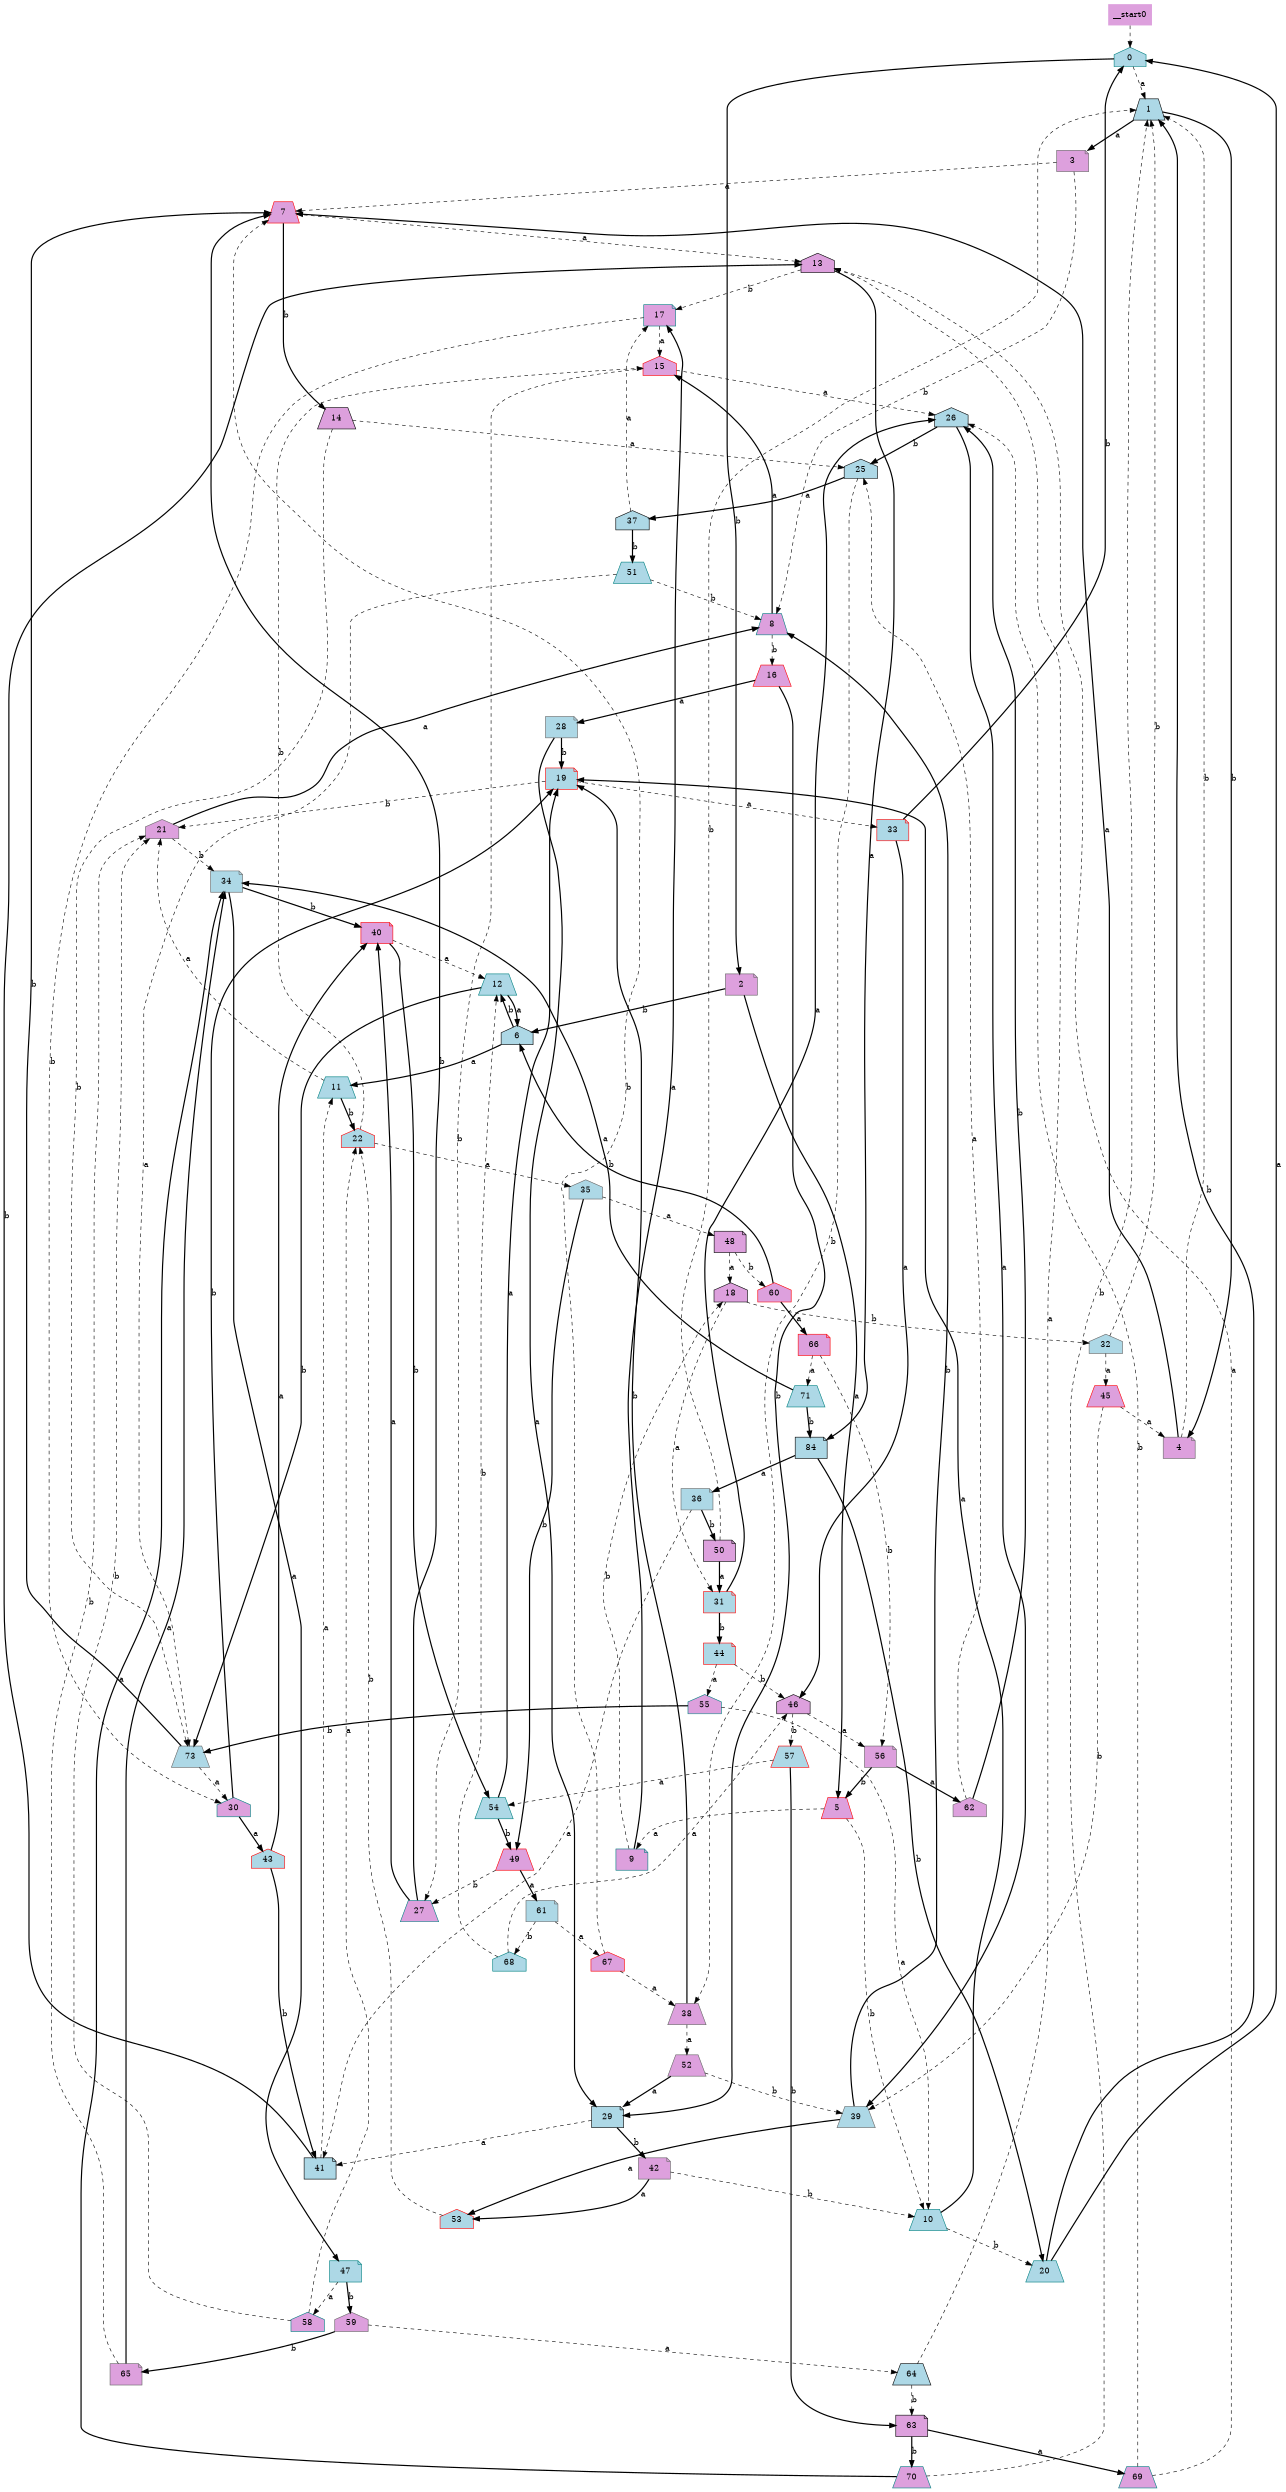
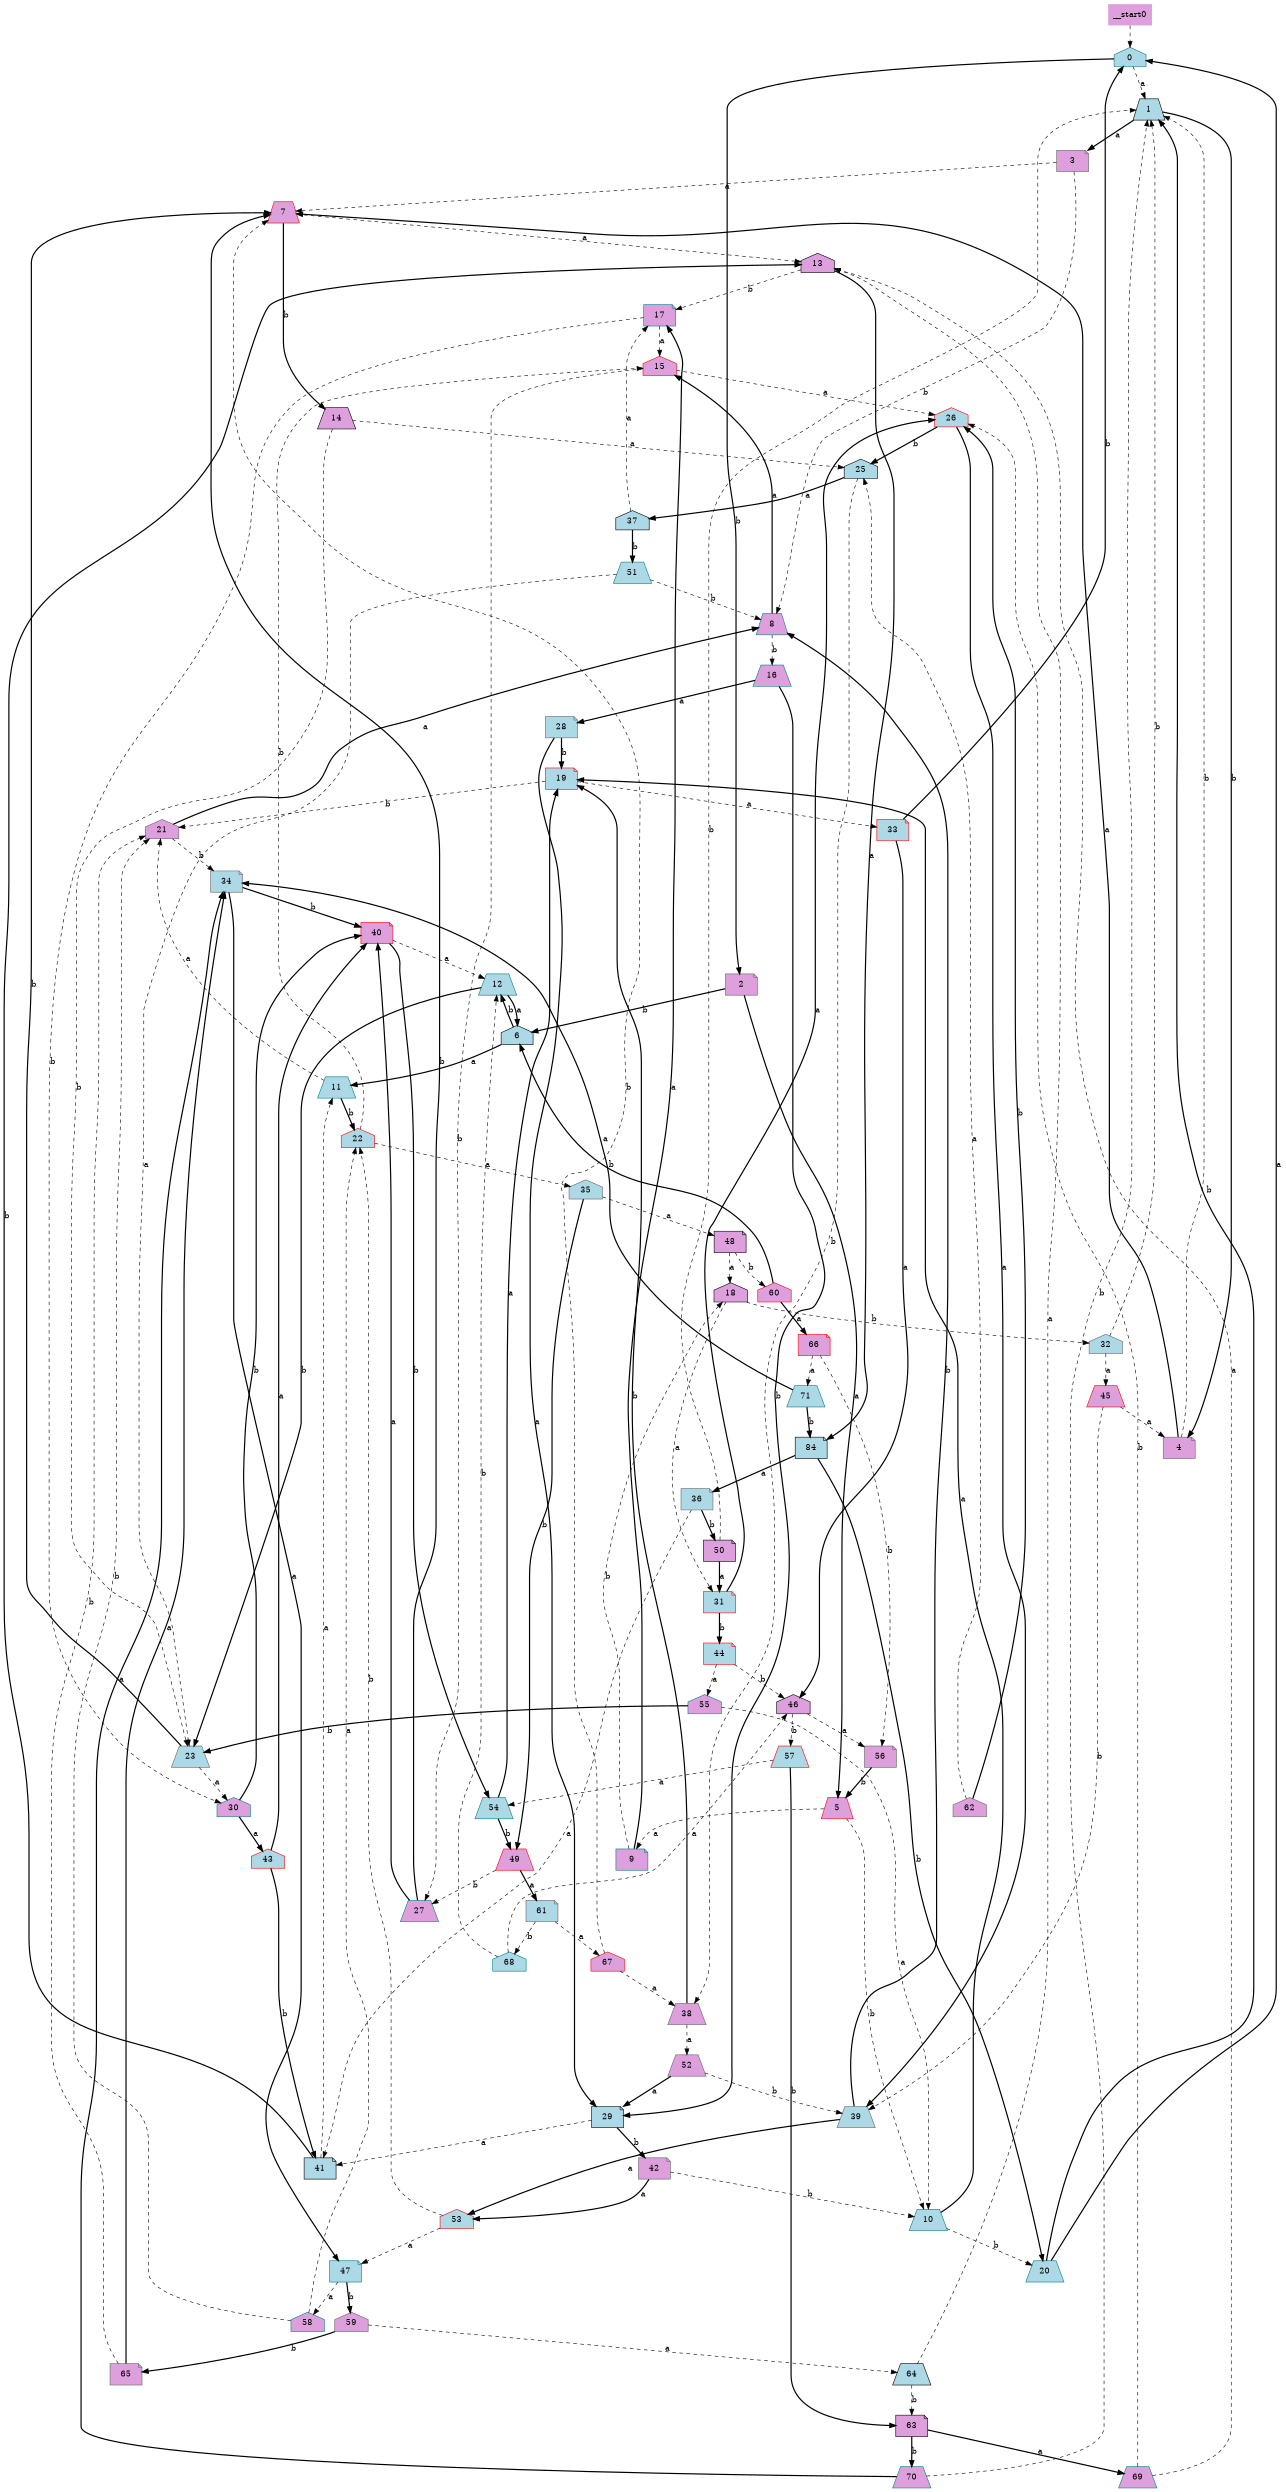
(951, 418) -> (951, 418)
(772, 676) -> (772, 676)
(211, 1201) -> (255, 1349)
(191, 1757) -> (191, 1757)
(925, 1783) -> none
none -> (404, 2245)
